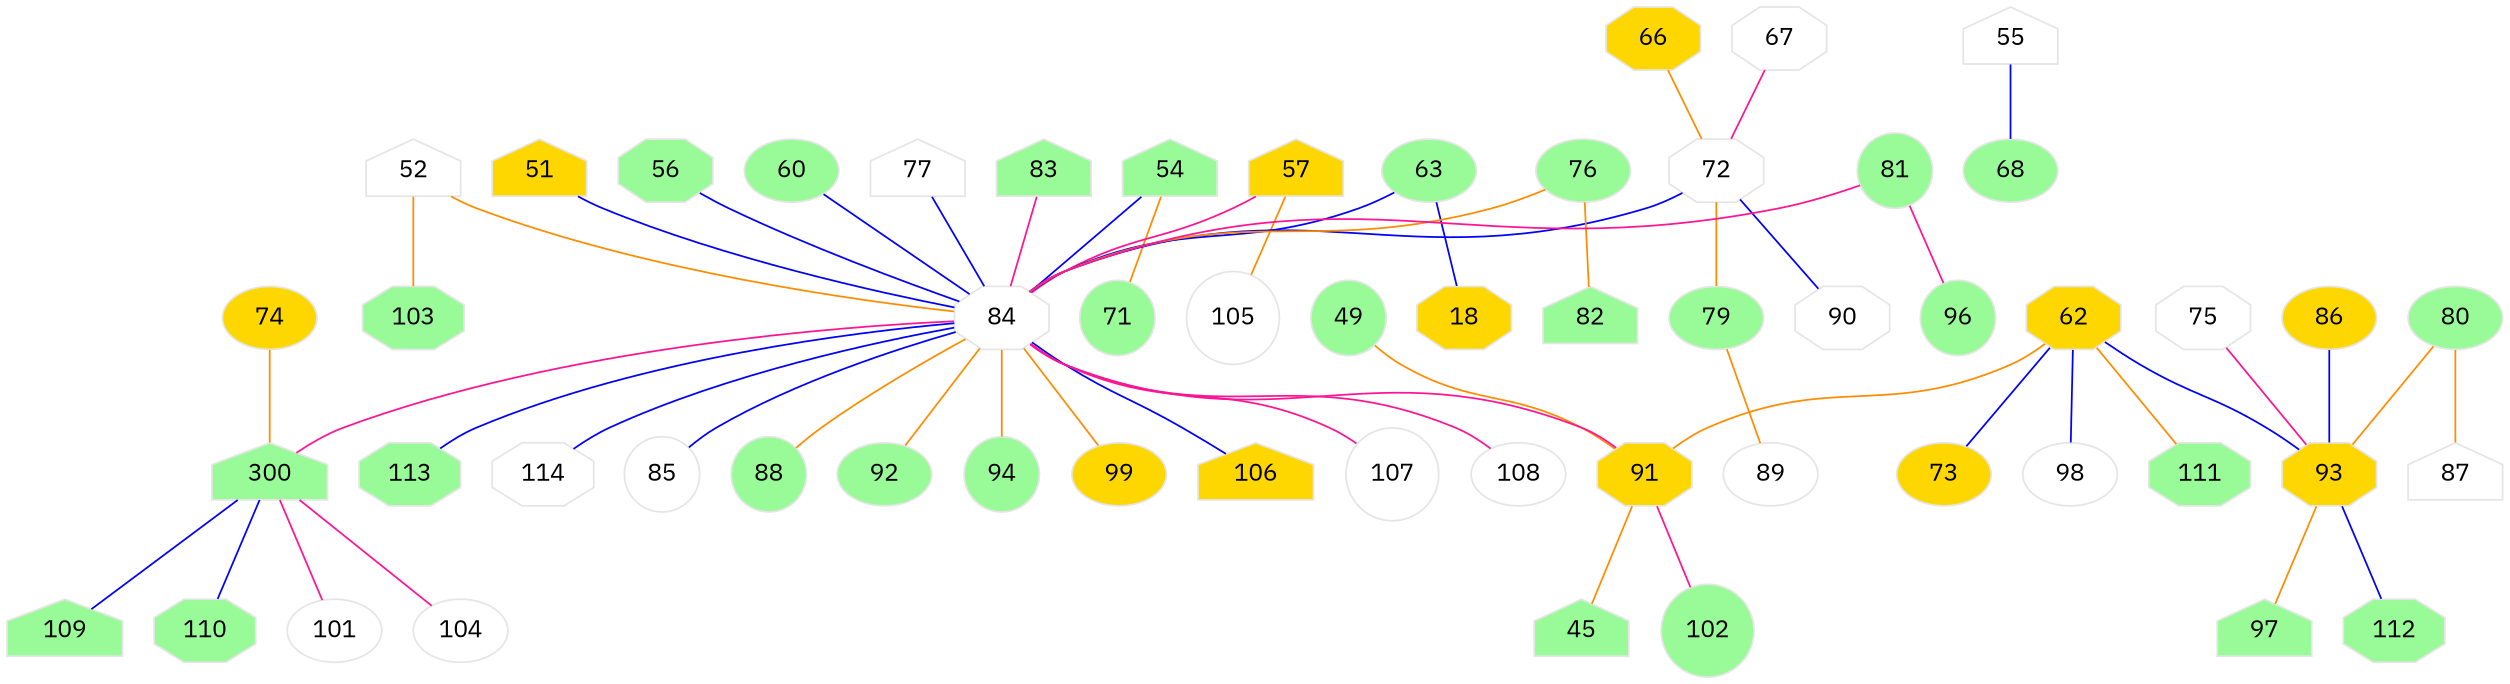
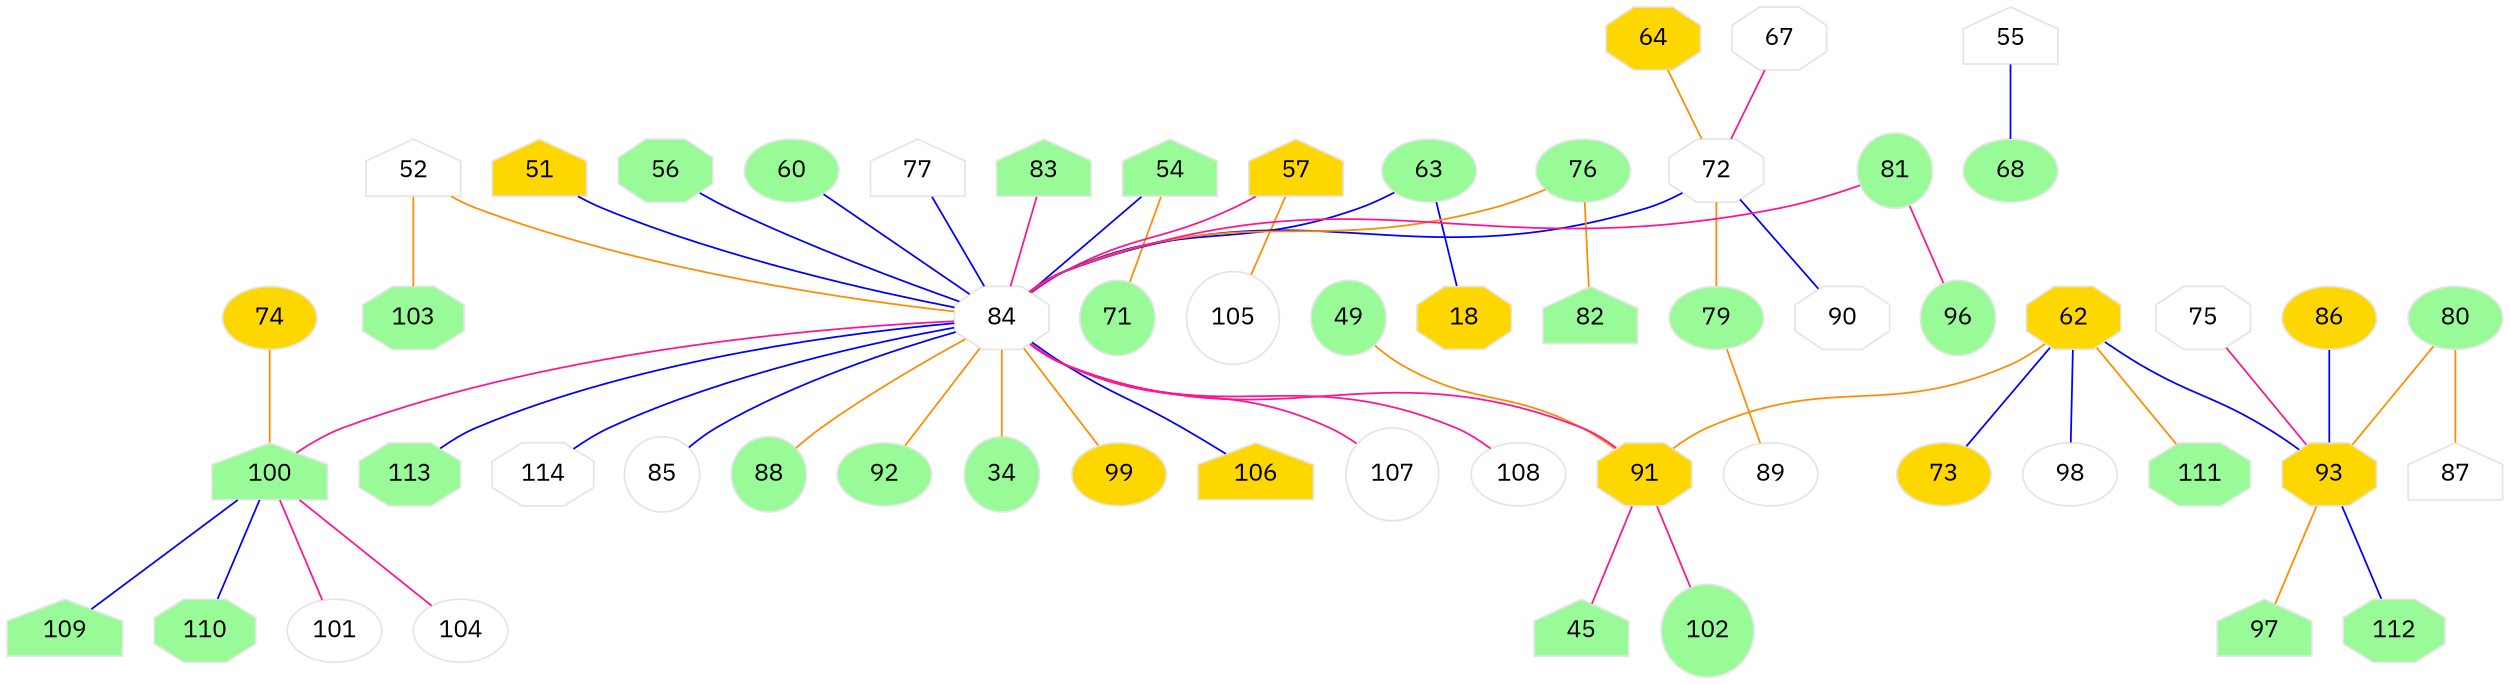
(1653, 39) -> (1653, 39)
(270, 474) -> (270, 474)
(1002, 474) -> (1002, 474)
(1612, 555) -> (1612, 555)
